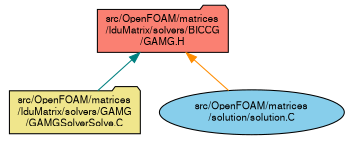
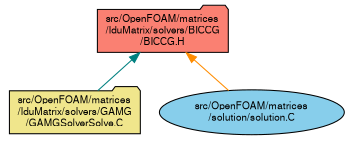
(163, 31) -> (163, 31)
